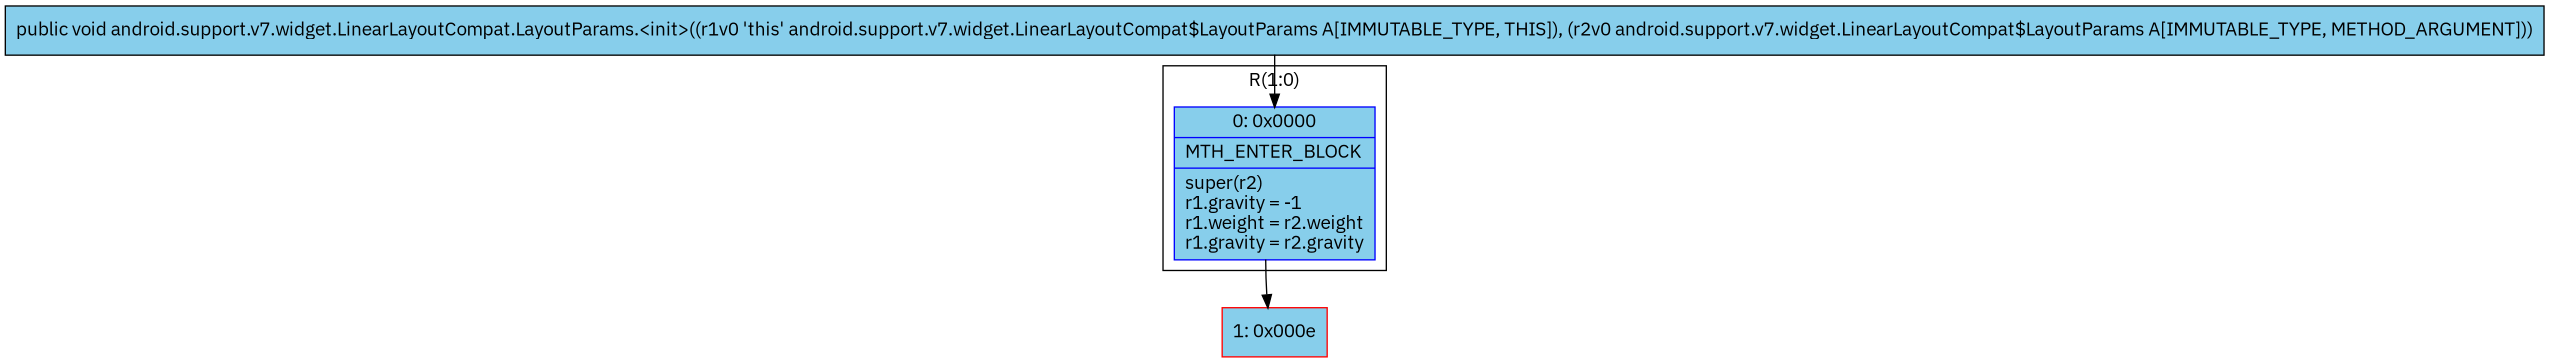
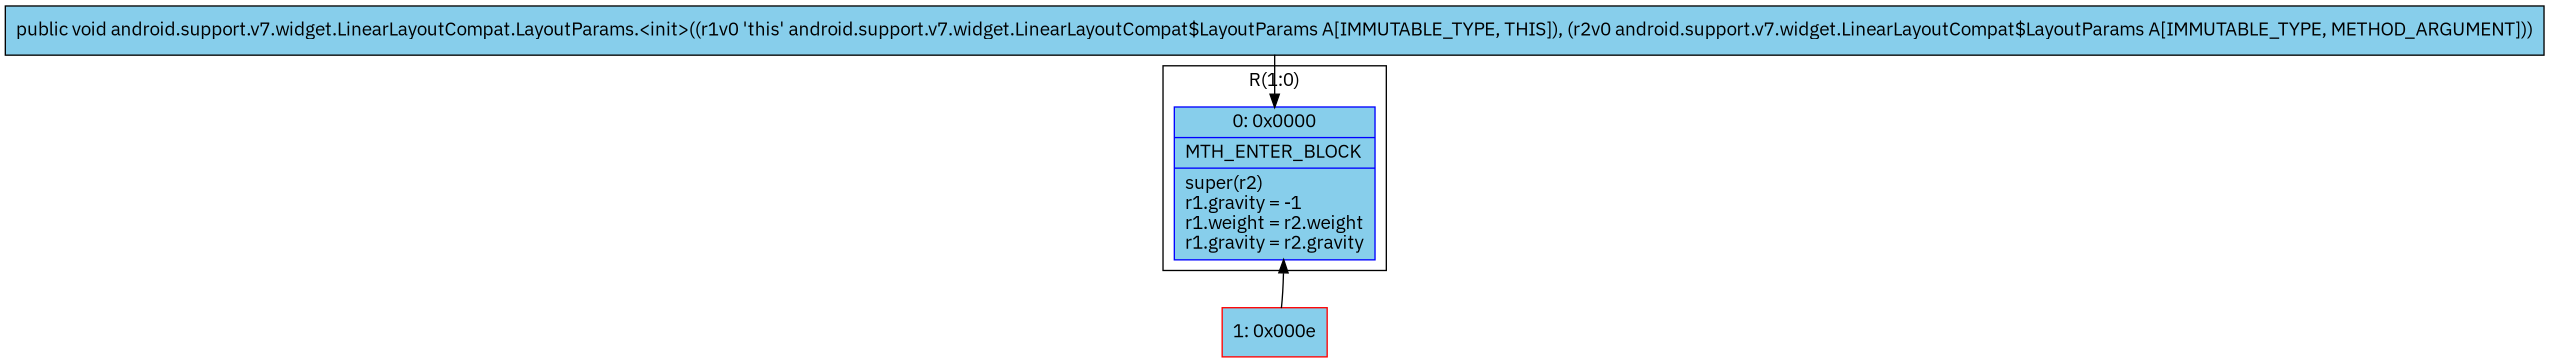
(1266, 279) -> (1283, 291)
